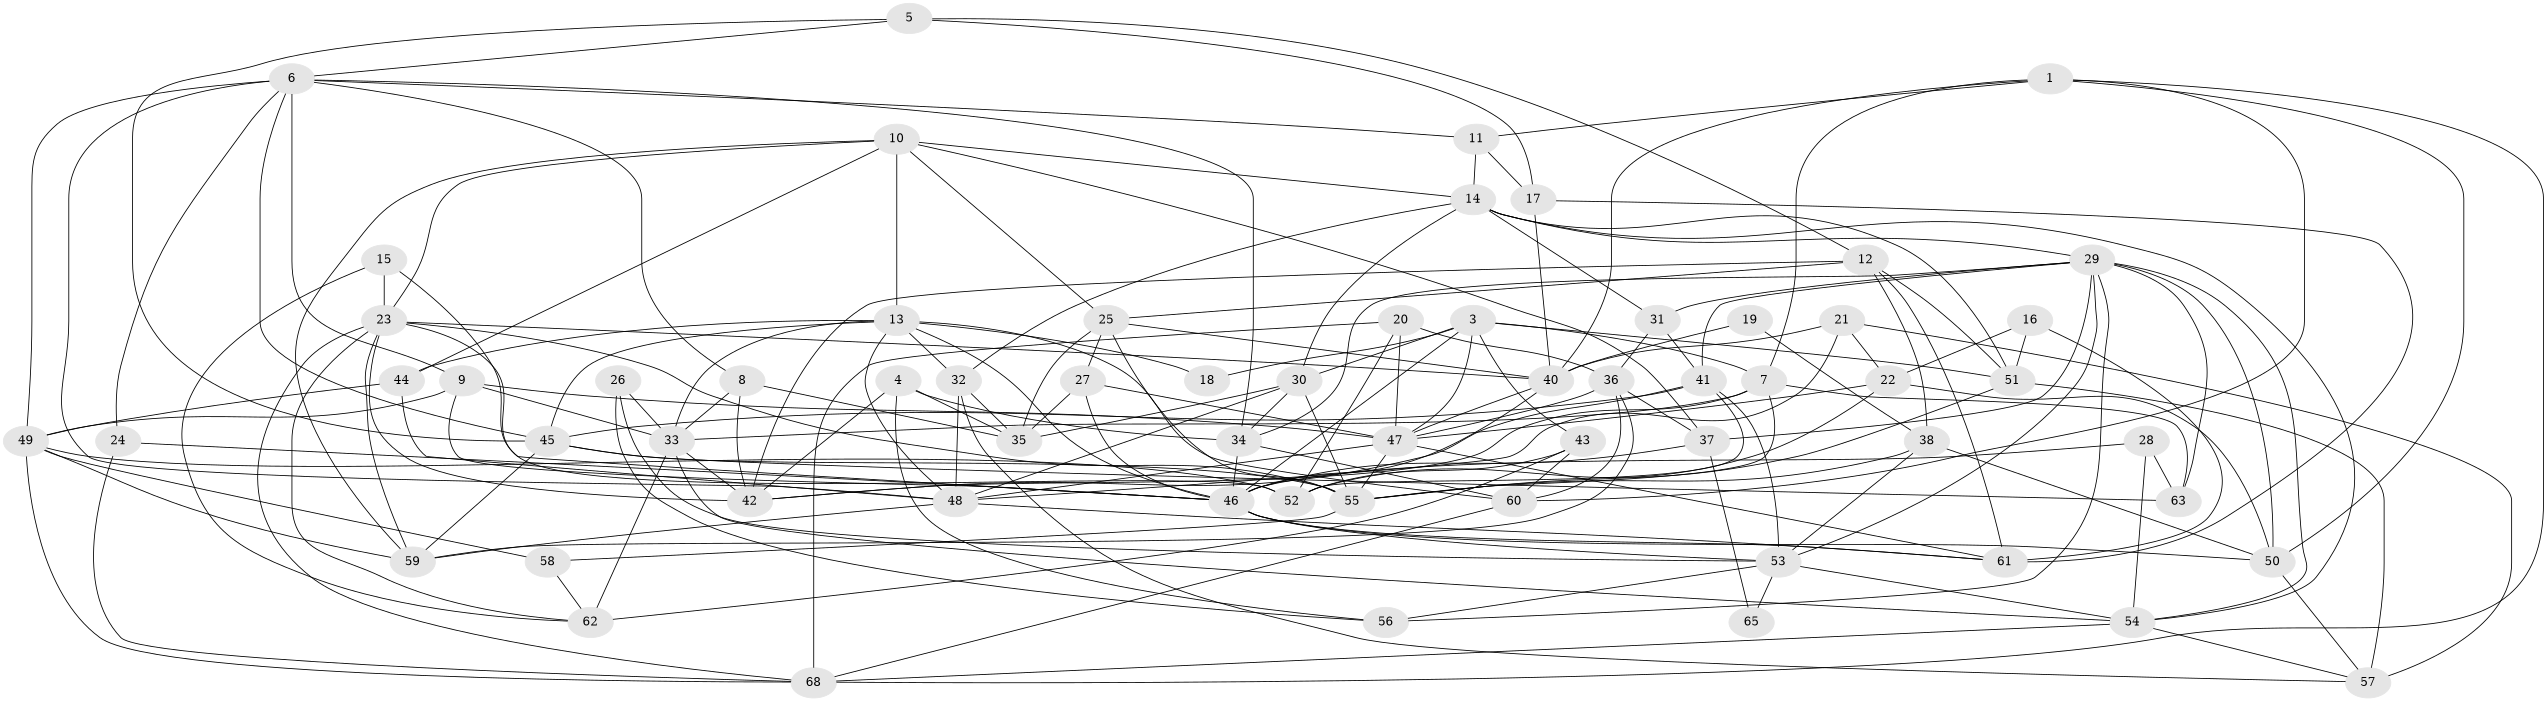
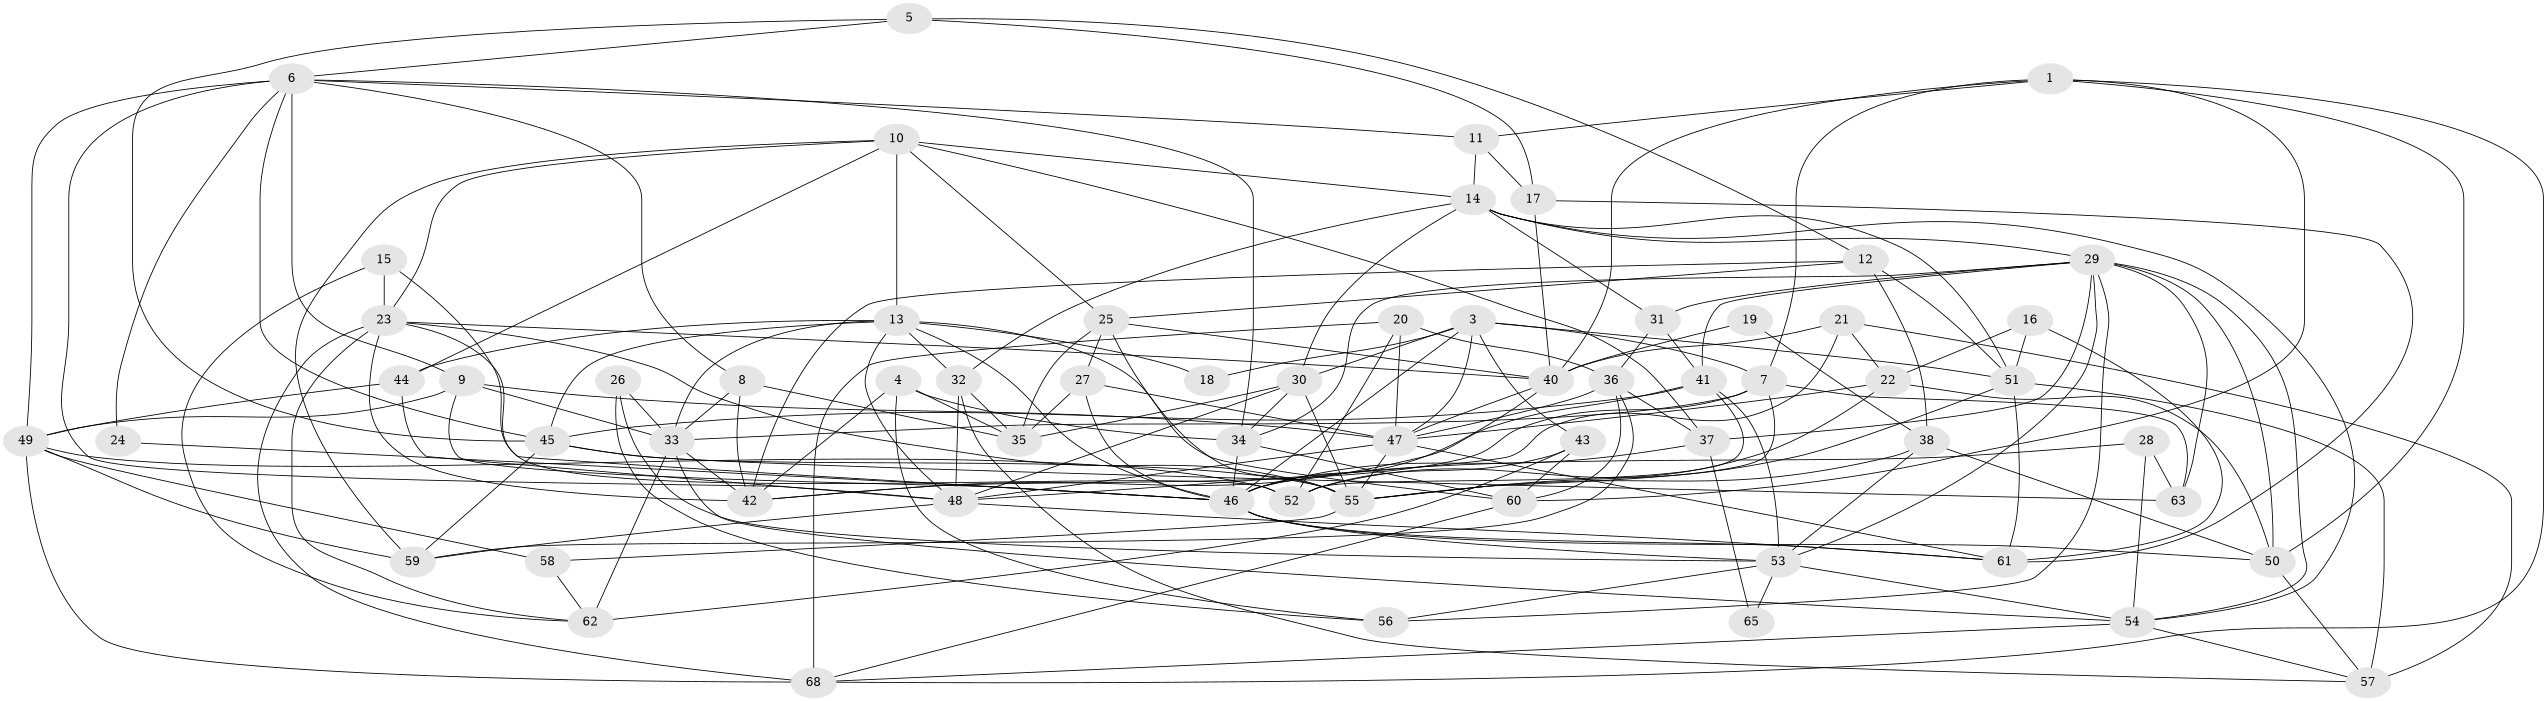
(1960, 409) -> (2019, 468)
(370, 443) -> none
(360, 664) -> none
